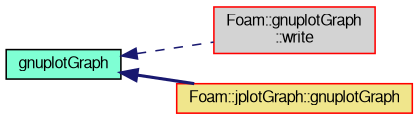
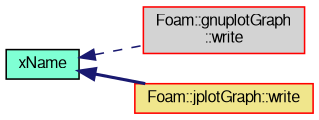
(64, 64) -> (43, 64)
(294, 98) -> (224, 98)
